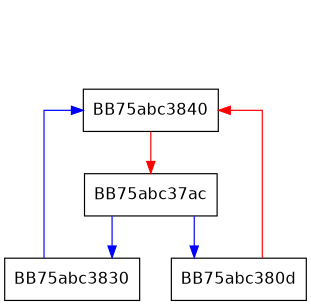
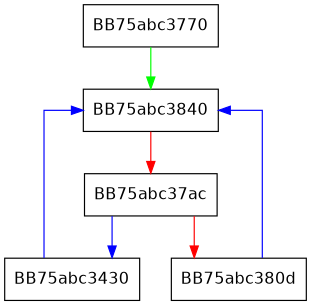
none -> (151, 26)
(262, 168) -> (262, 168)
(194, 231) -> (194, 231)
(72, 279) -> (72, 279)
